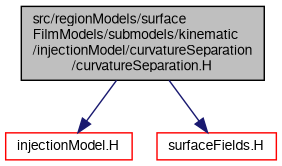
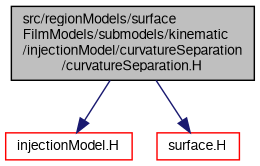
(217, 146) -> (198, 146)
